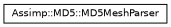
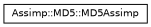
(85, 14) -> (76, 14)
